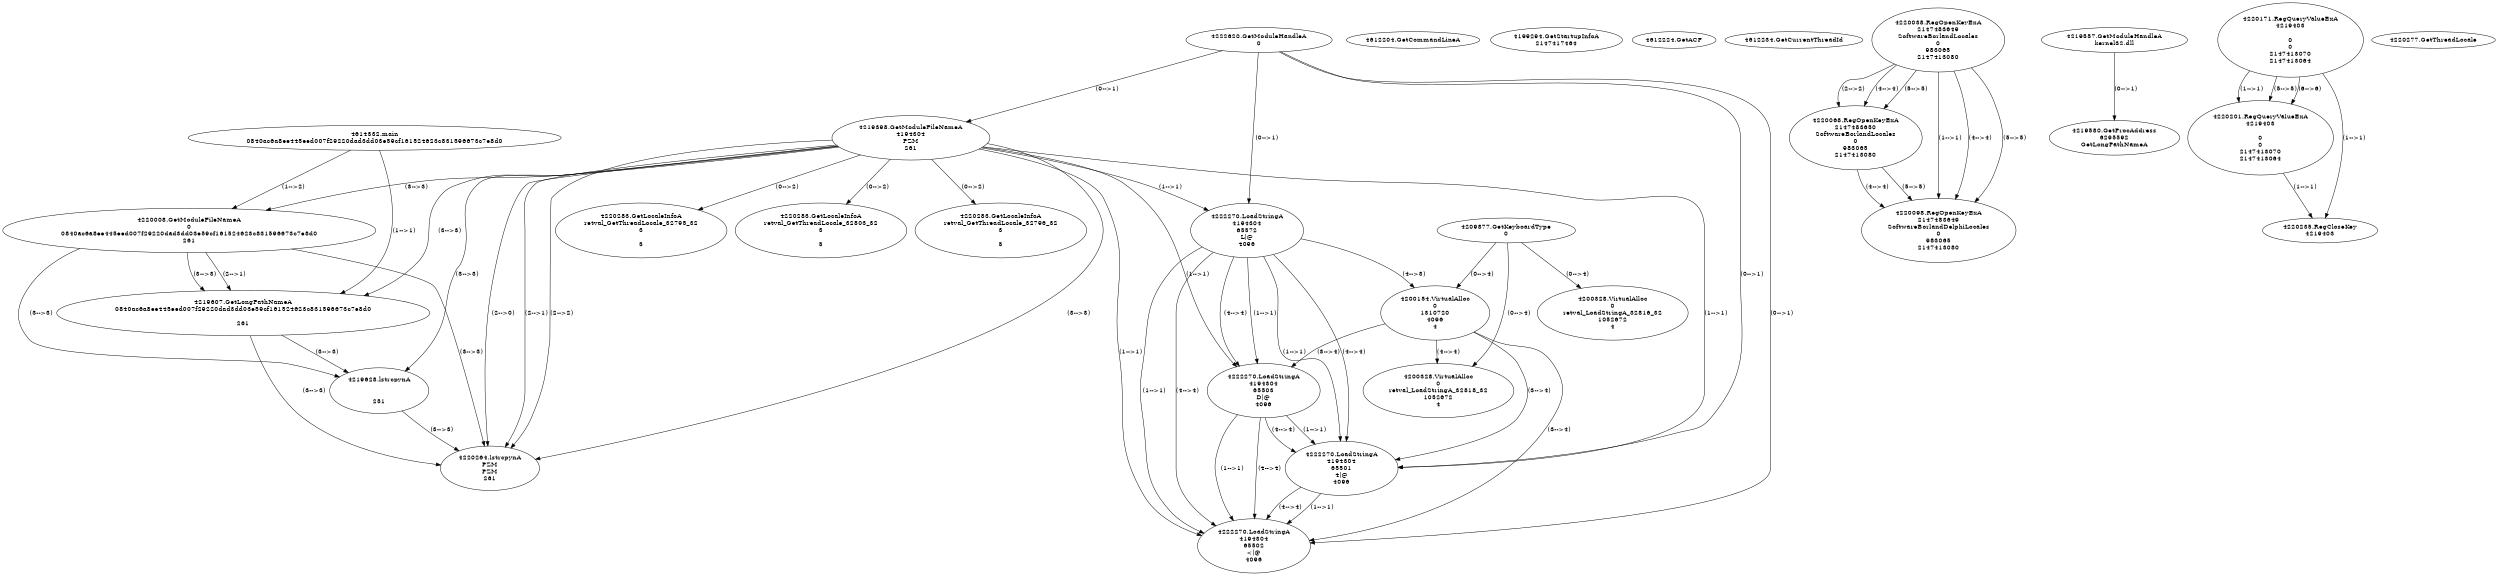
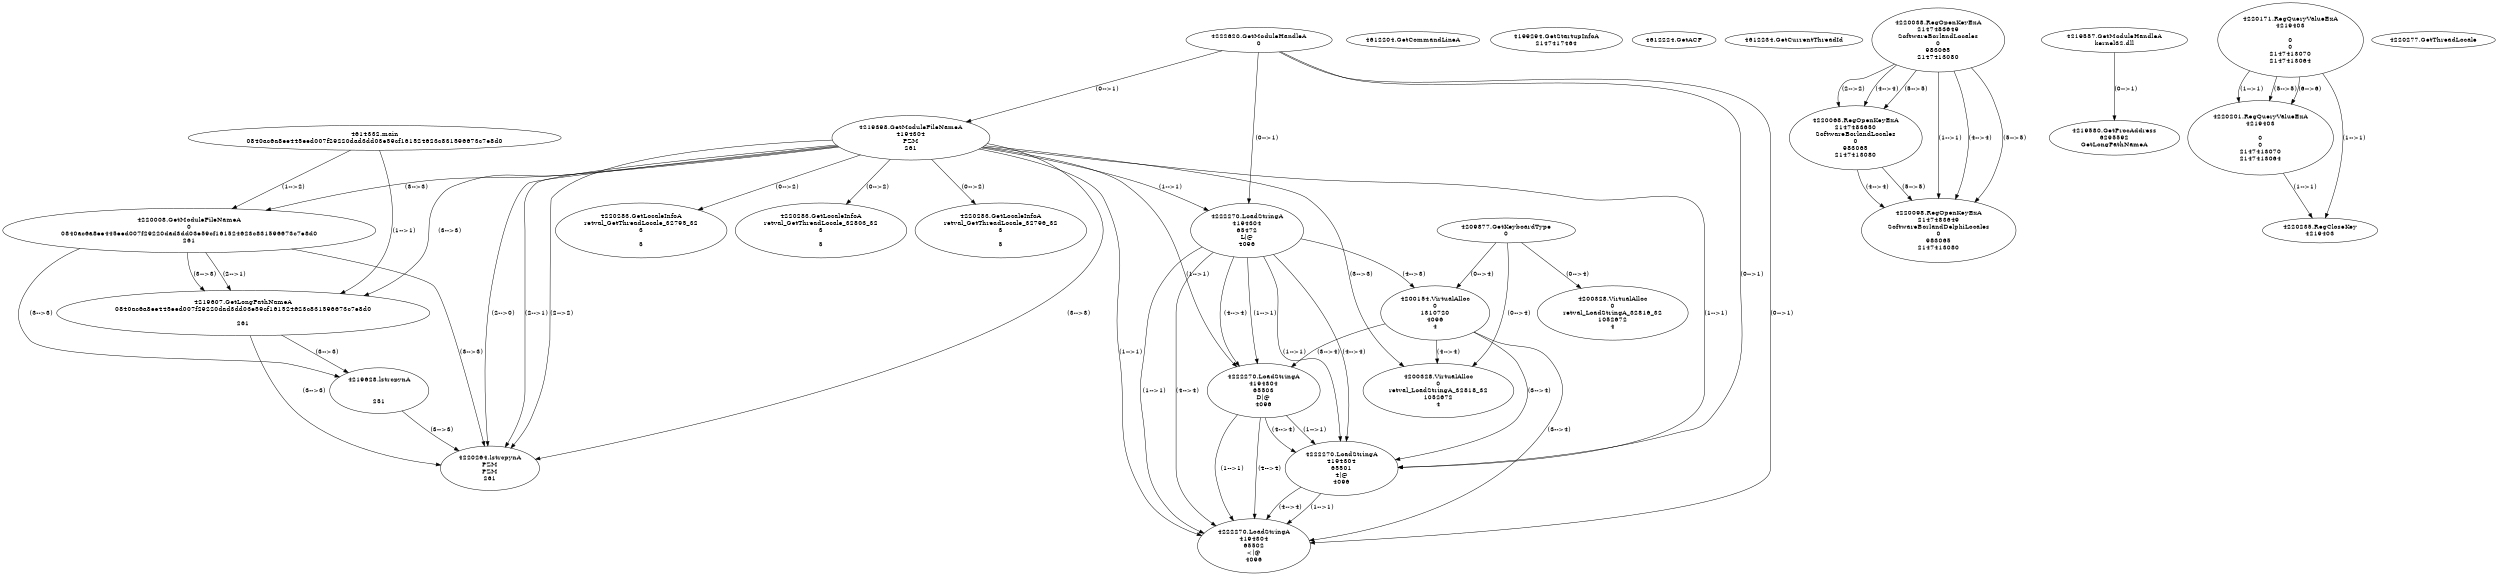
(475, 188) -> (1244, 181)
(1247, 230) -> (1247, 230)
